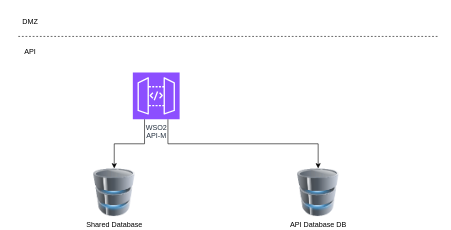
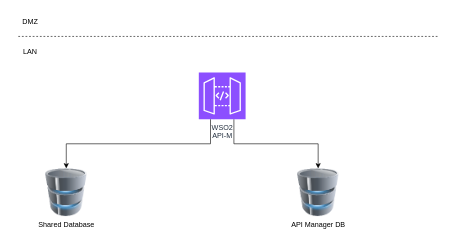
(30, 51) -> (30, 51)
(156, 96) -> (222, 96)
(114, 192) -> (66, 192)
(319, 225) -> (319, 225)
